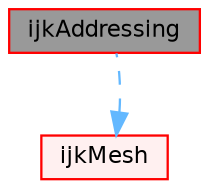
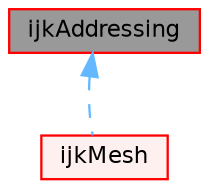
(120, 83) -> (89, 106)
